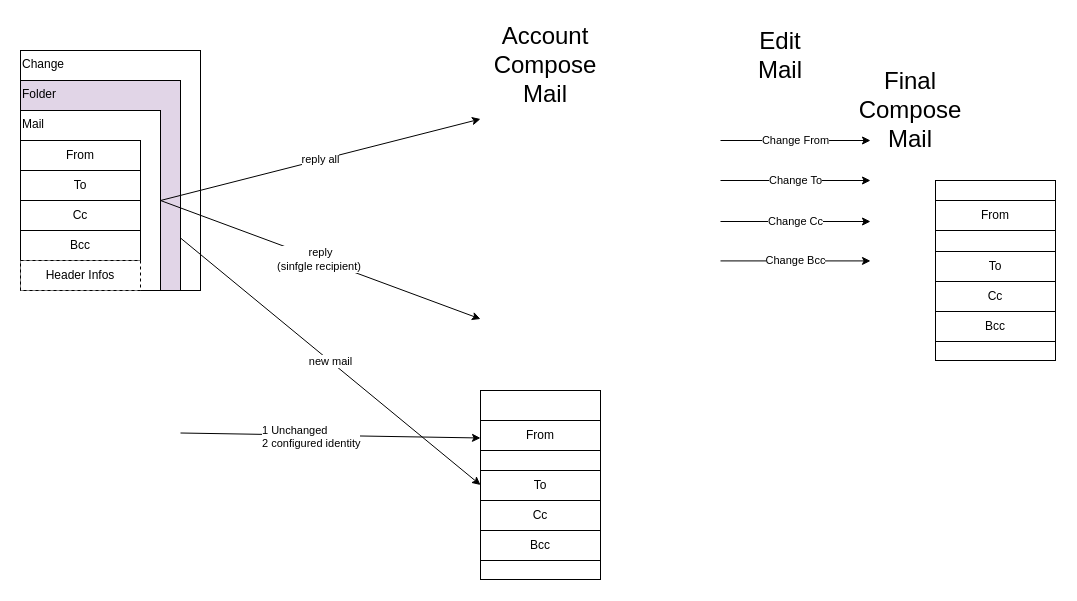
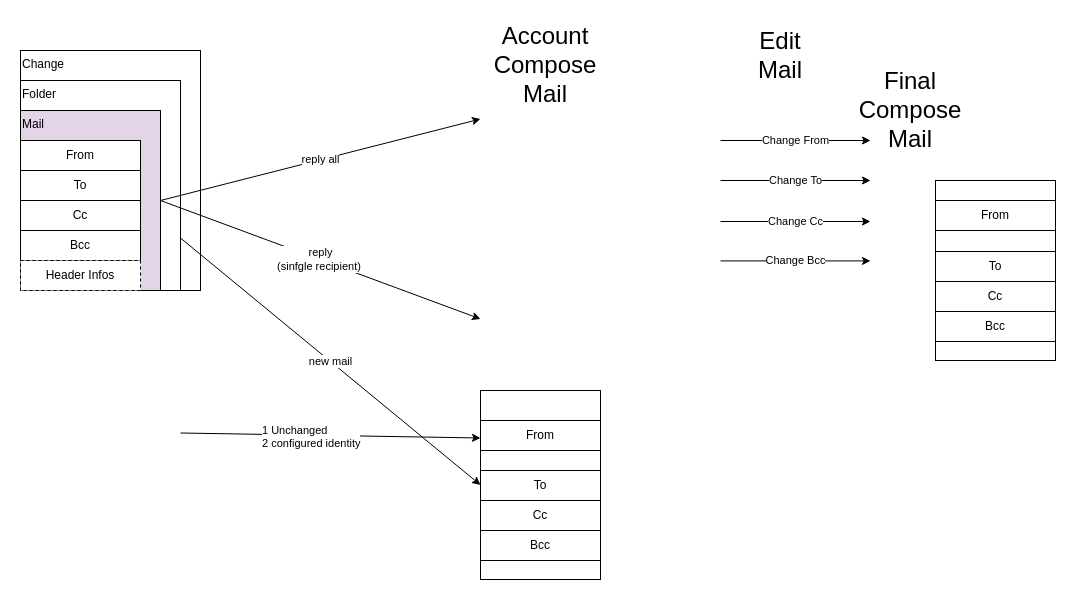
(41, 95) -> (41, 95)
(33, 125) -> (33, 125)
